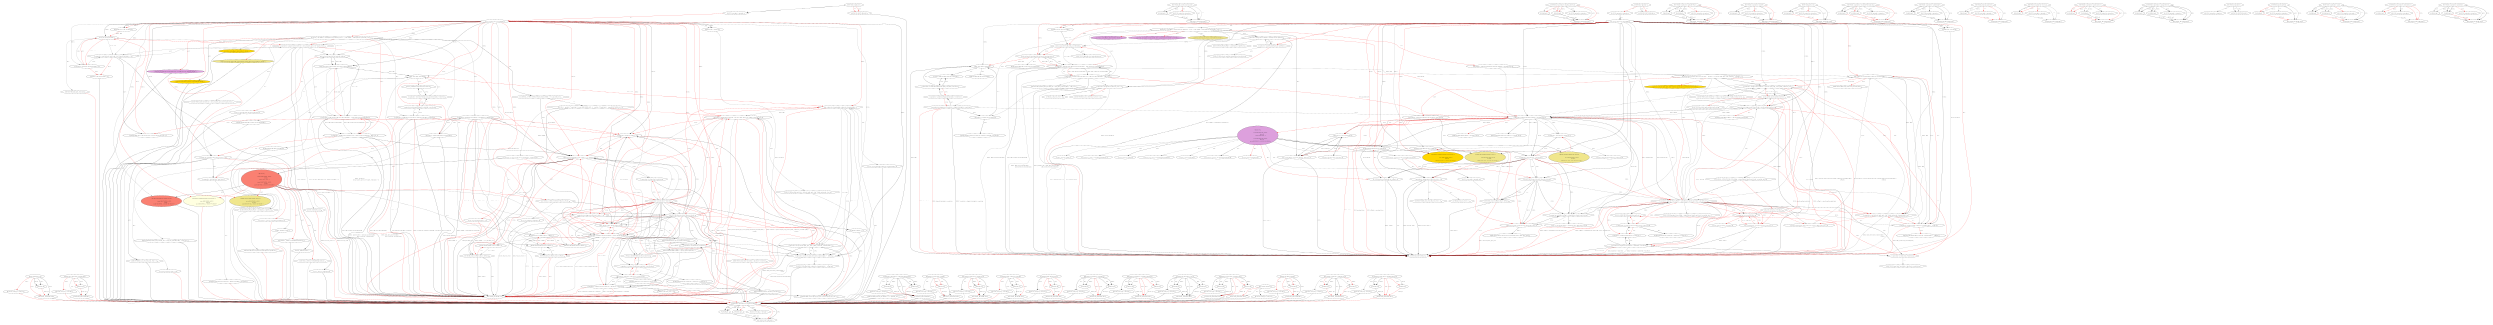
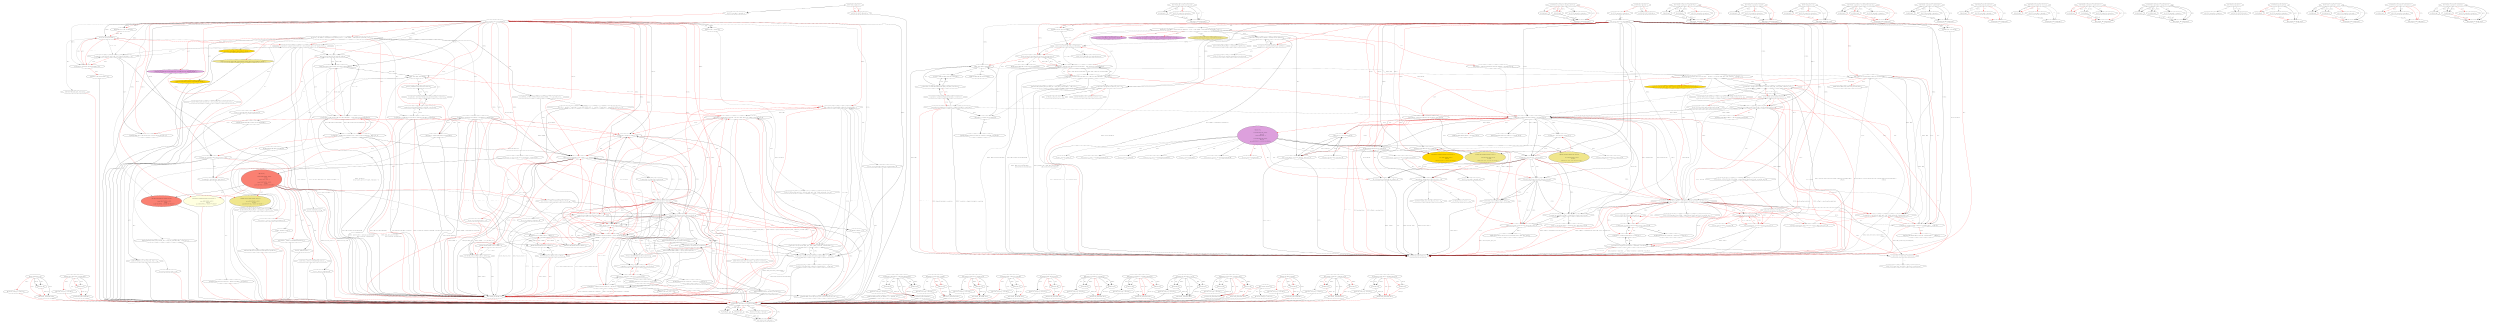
(107, 66) -> (101, 61)
